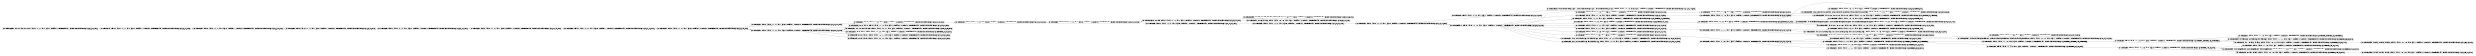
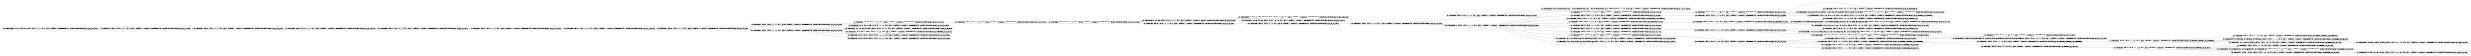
(1206, 20) -> (1203, 20)
